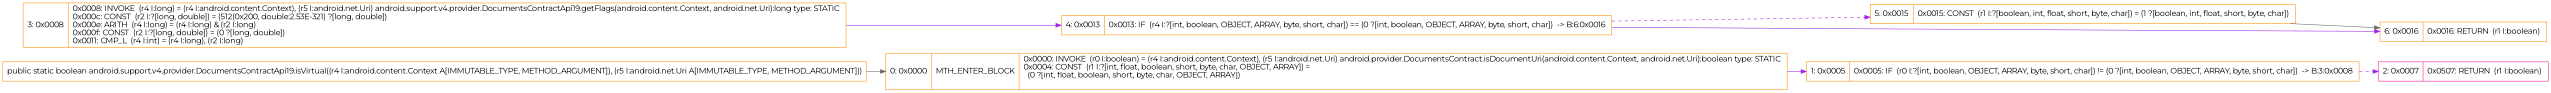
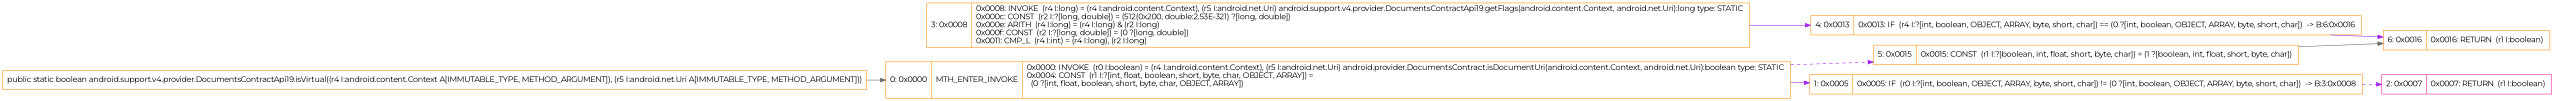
(1738, 19) -> (1829, 63)
(975, 71) -> (977, 80)
(2486, 71) -> (2489, 84)
